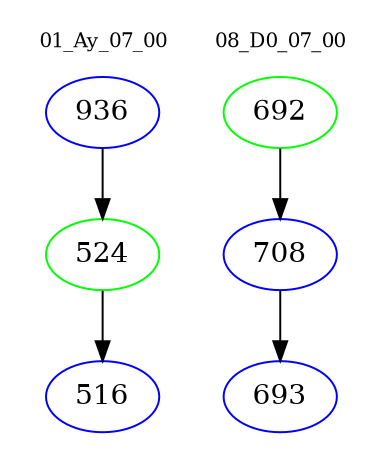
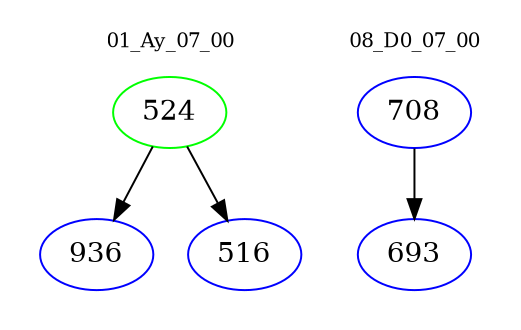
(280, 112) -> none
(103, 174) -> (138, 174)
